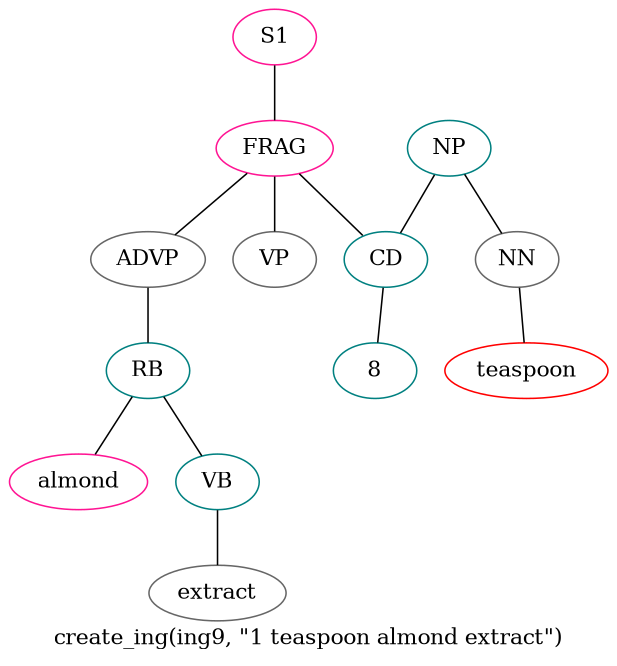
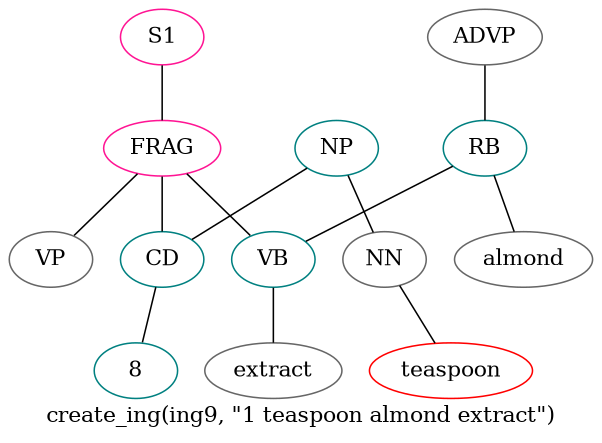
(211, 204) -> (219, 205)
(79, 482) -> (524, 259)
